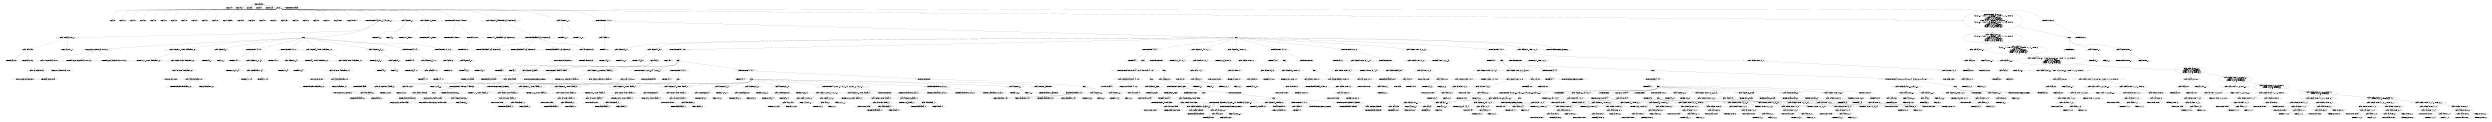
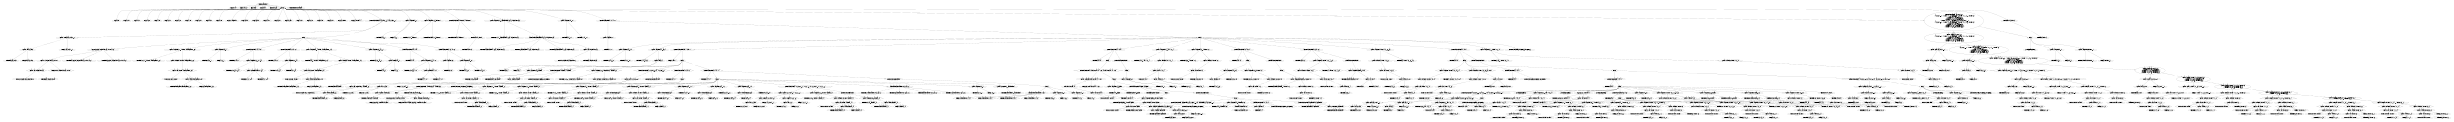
(462, 103) -> none
